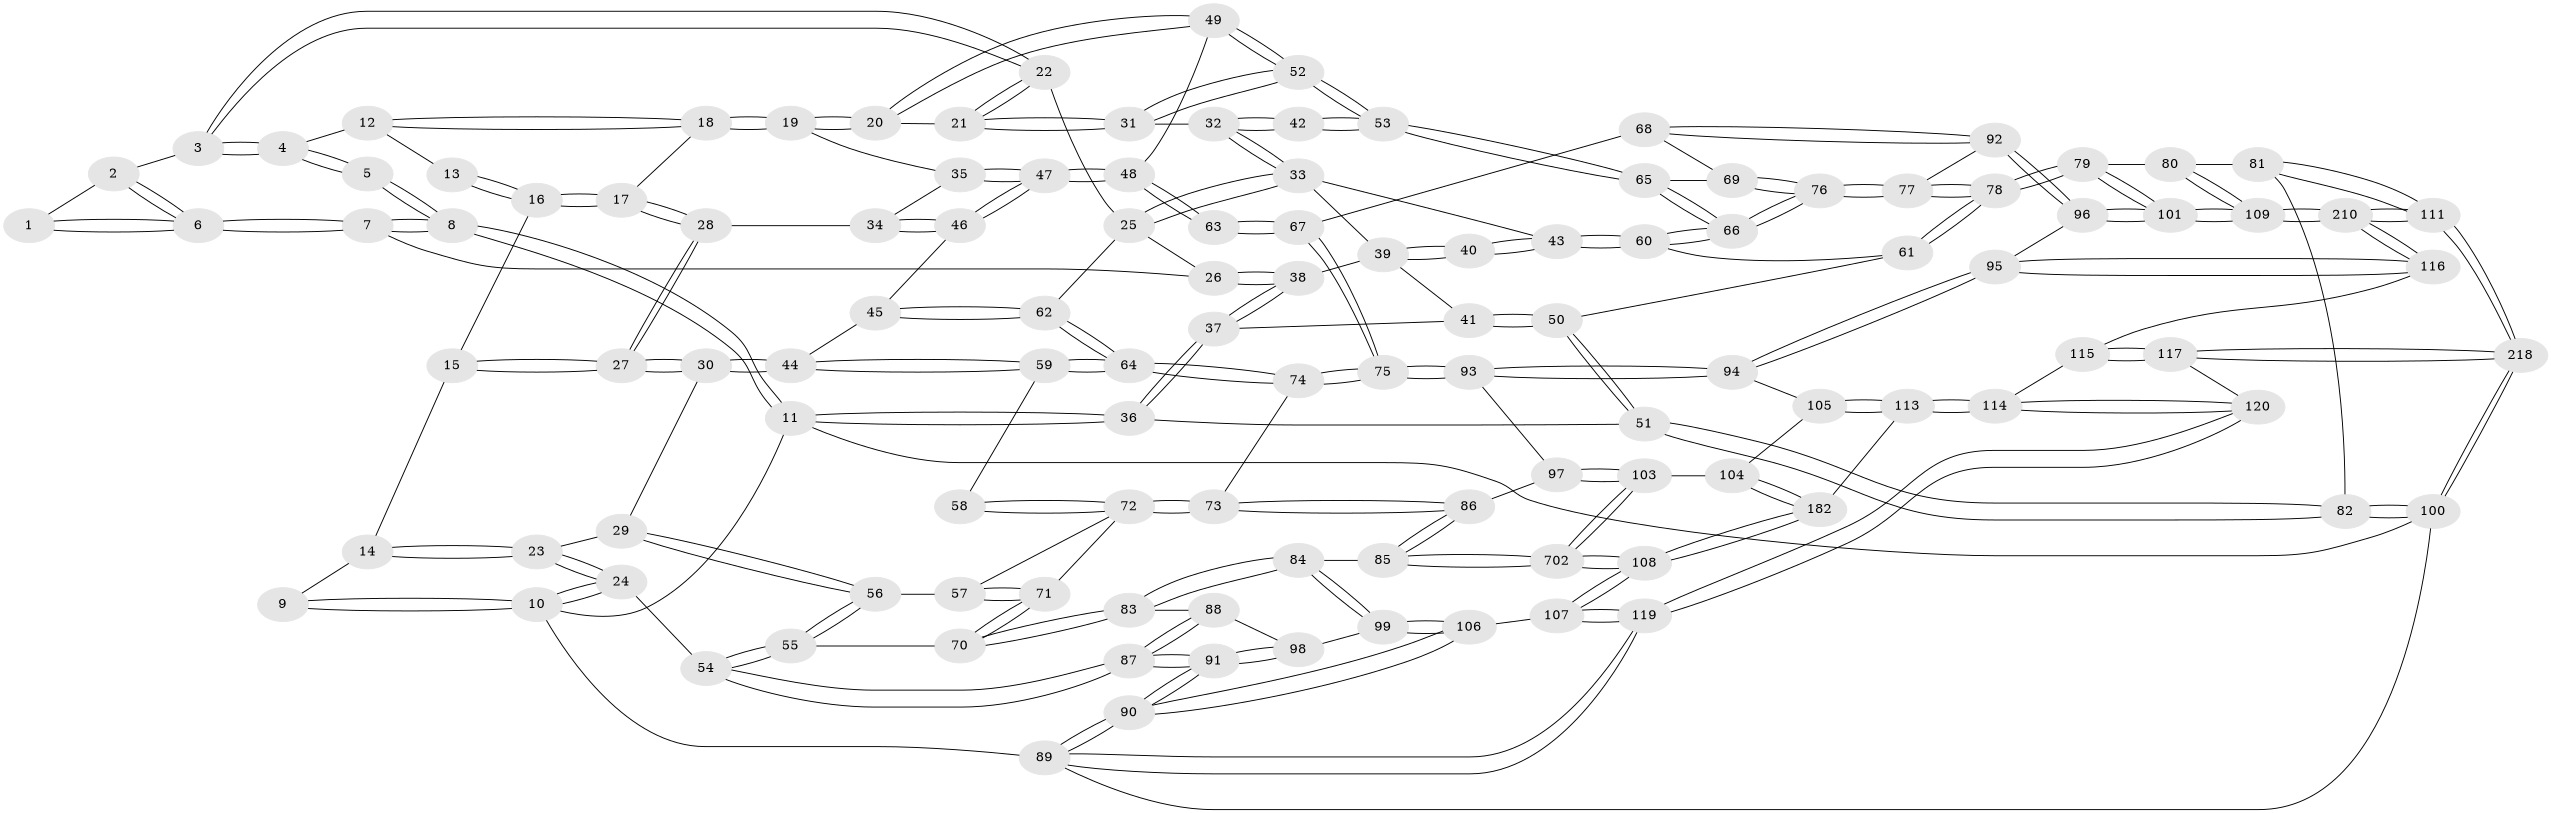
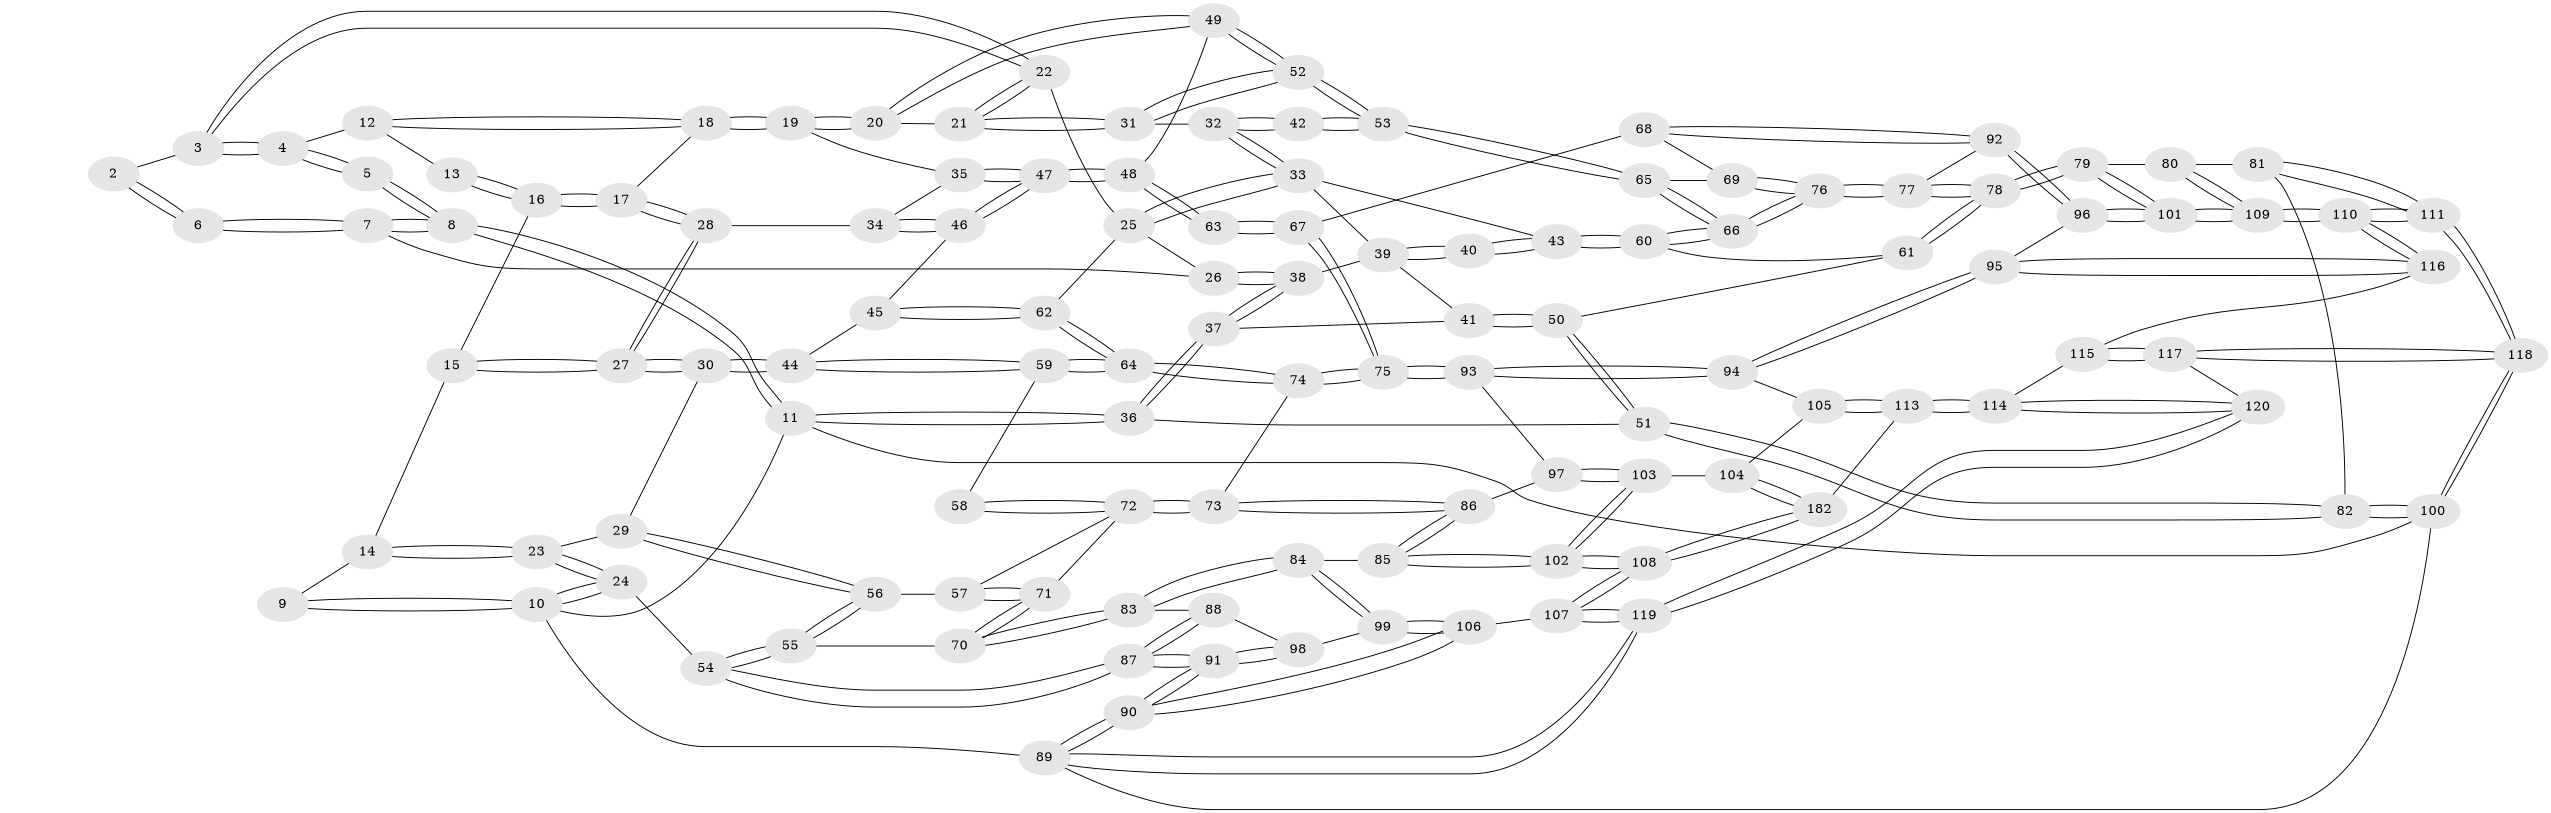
(2346, 215) -> (2346, 215)
(29, 226) -> none
(2521, 355) -> (2521, 355)
(1557, 561) -> (1557, 561)
